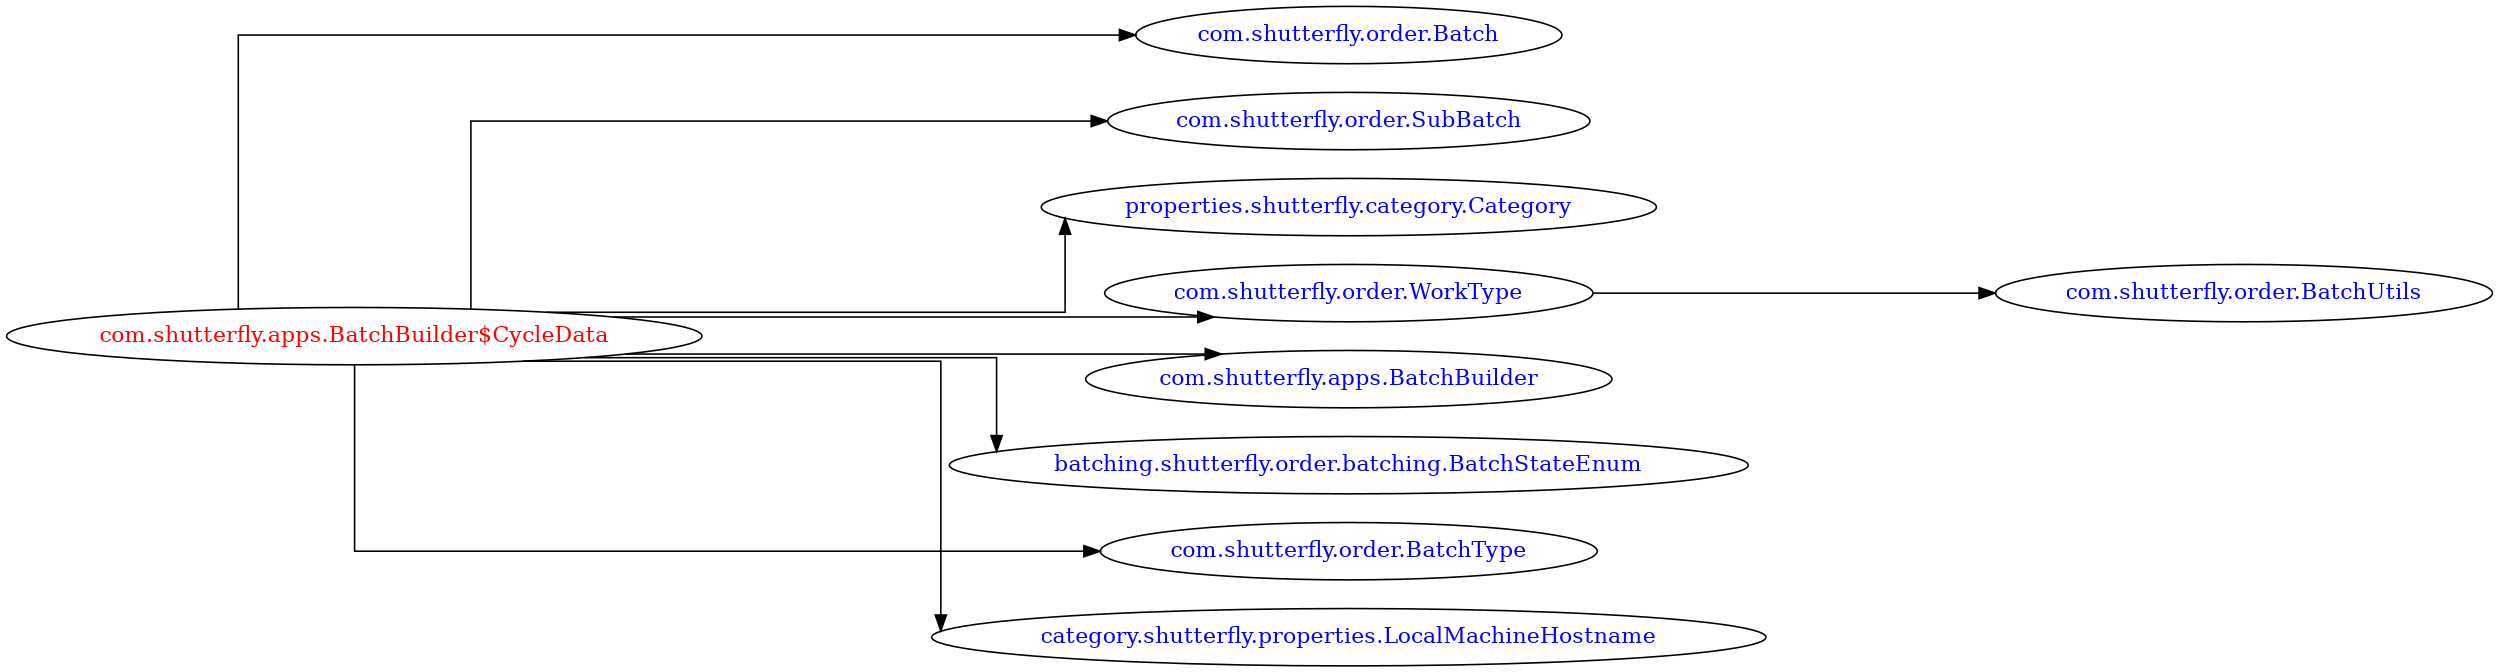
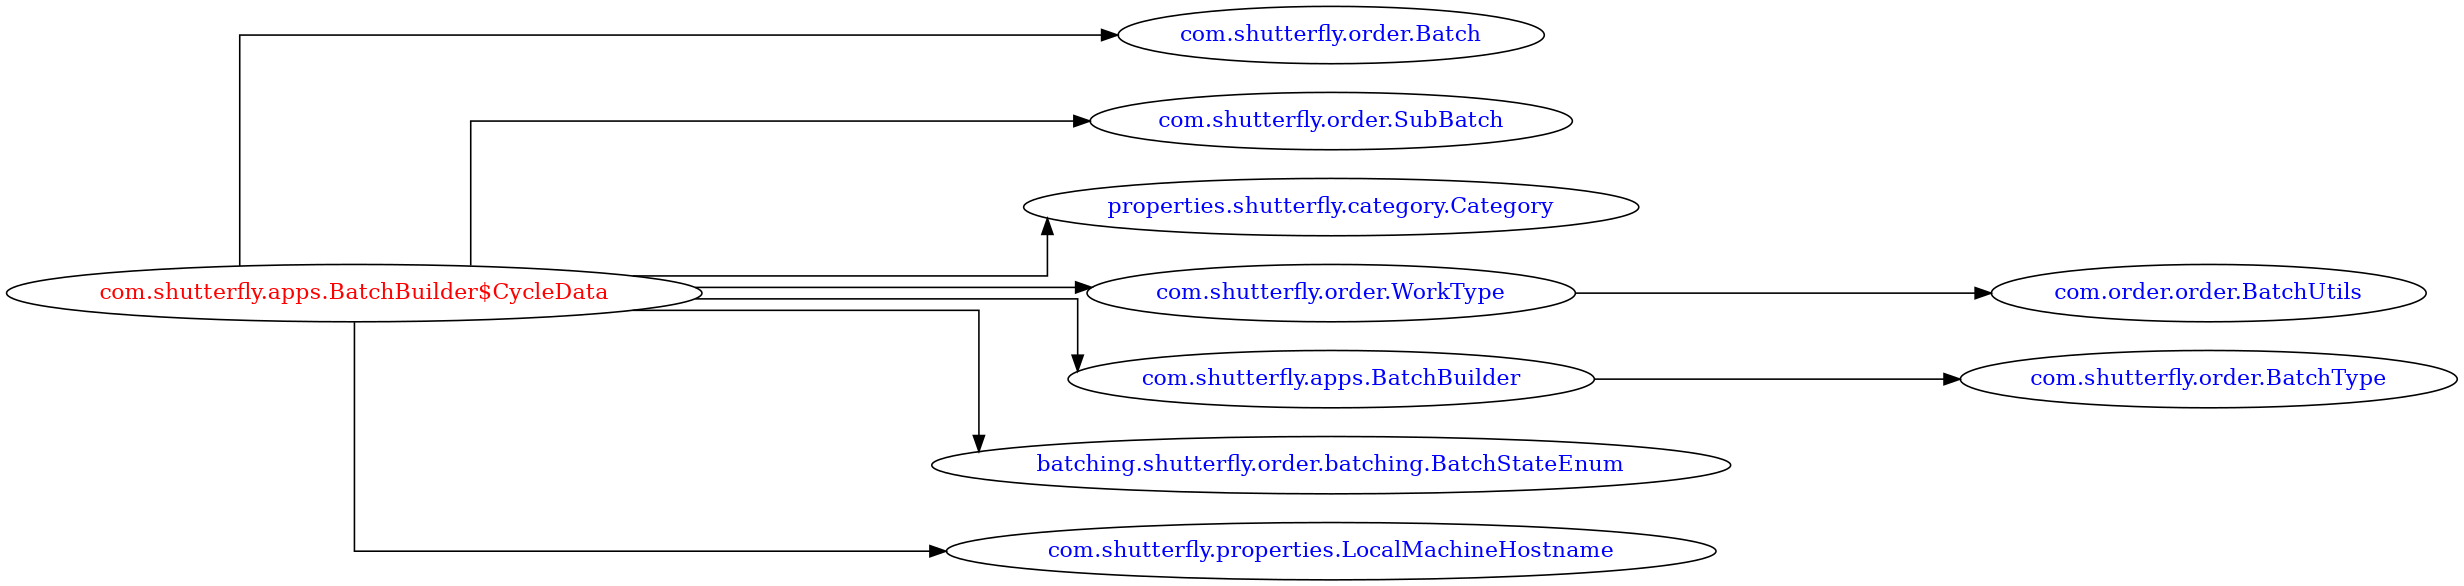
(2244, 293) -> (2209, 293)
(626, 551) -> (1769, 379)
(1349, 637) -> (1331, 551)
